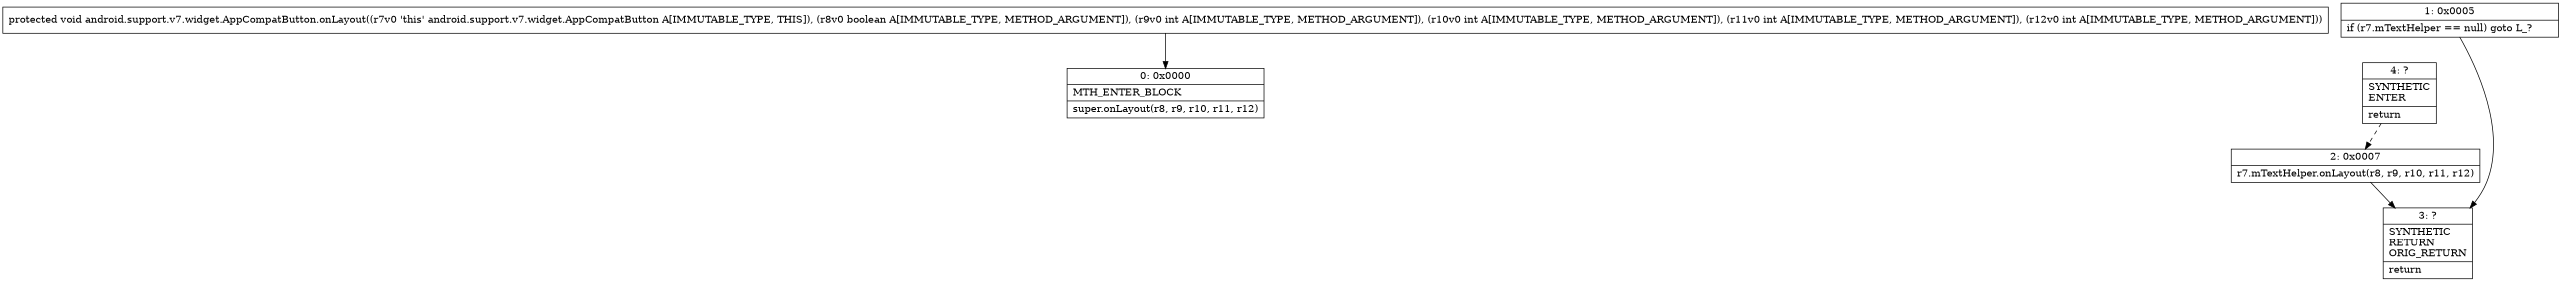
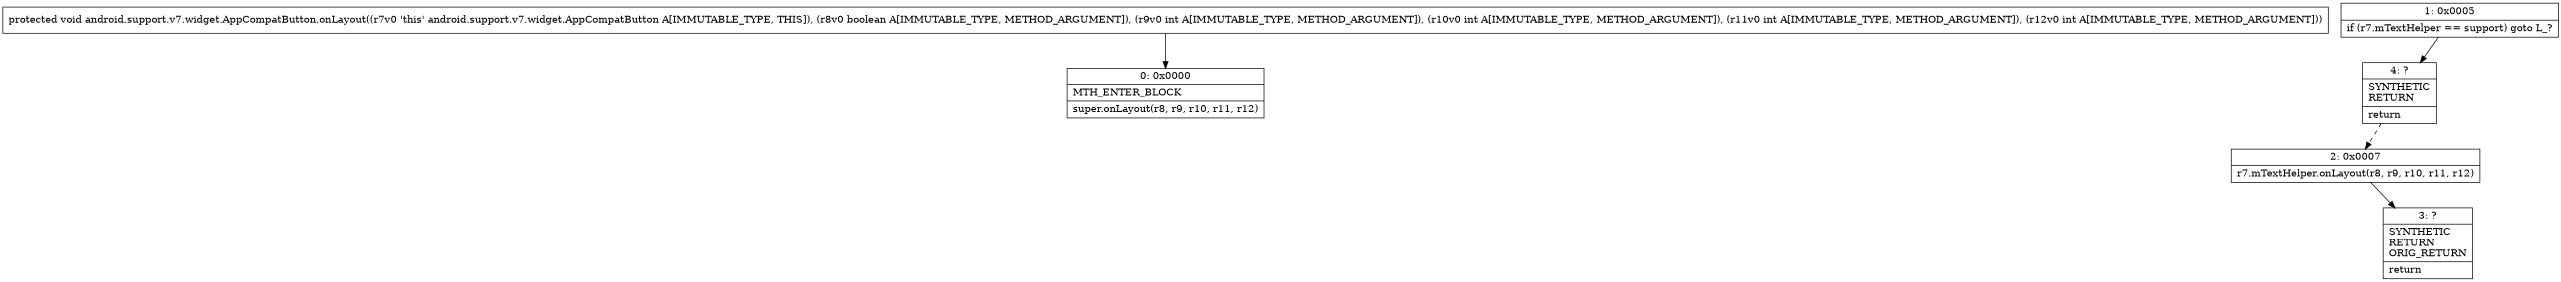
(2440, 28) -> (2450, 28)
(2387, 98) -> (2391, 98)
(2491, 119) -> (2431, 47)
